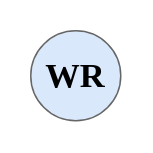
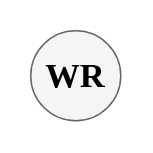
(76, 76) -> (76, 76)
